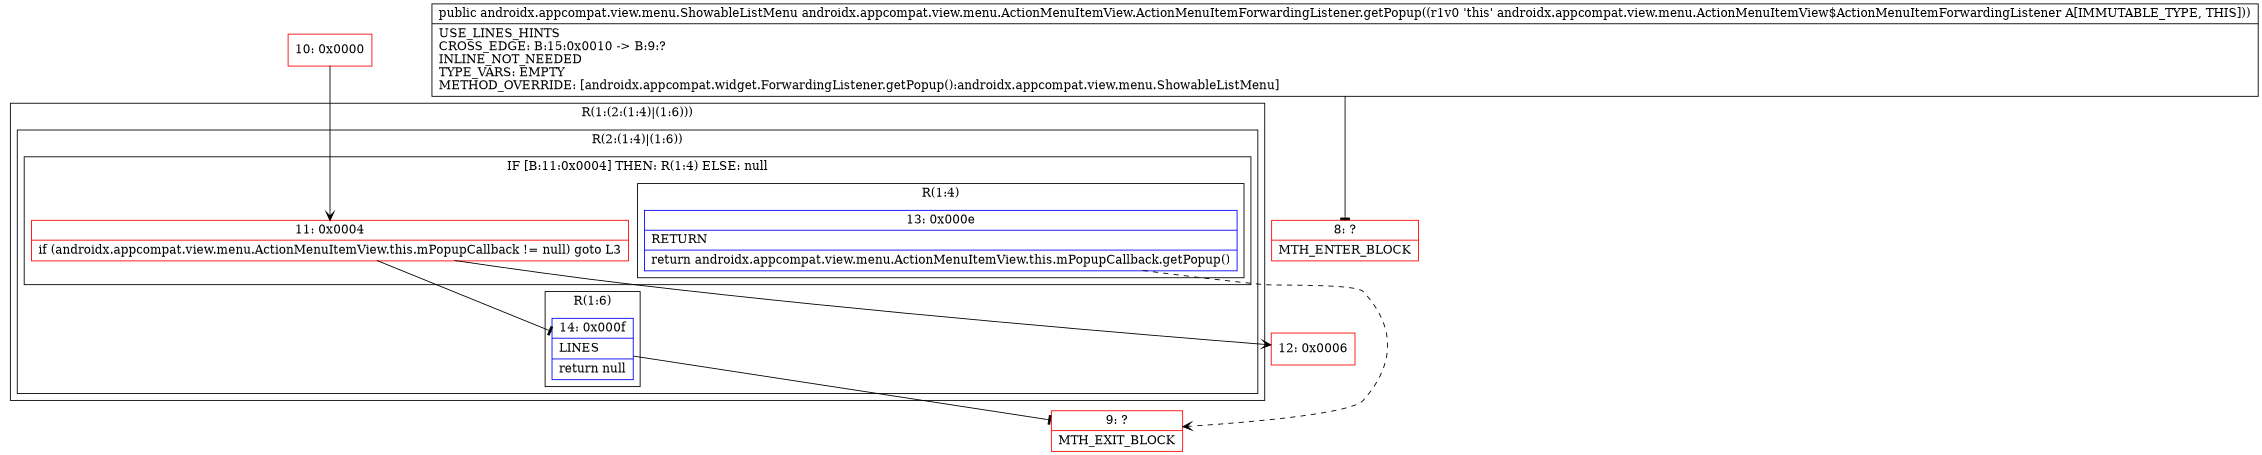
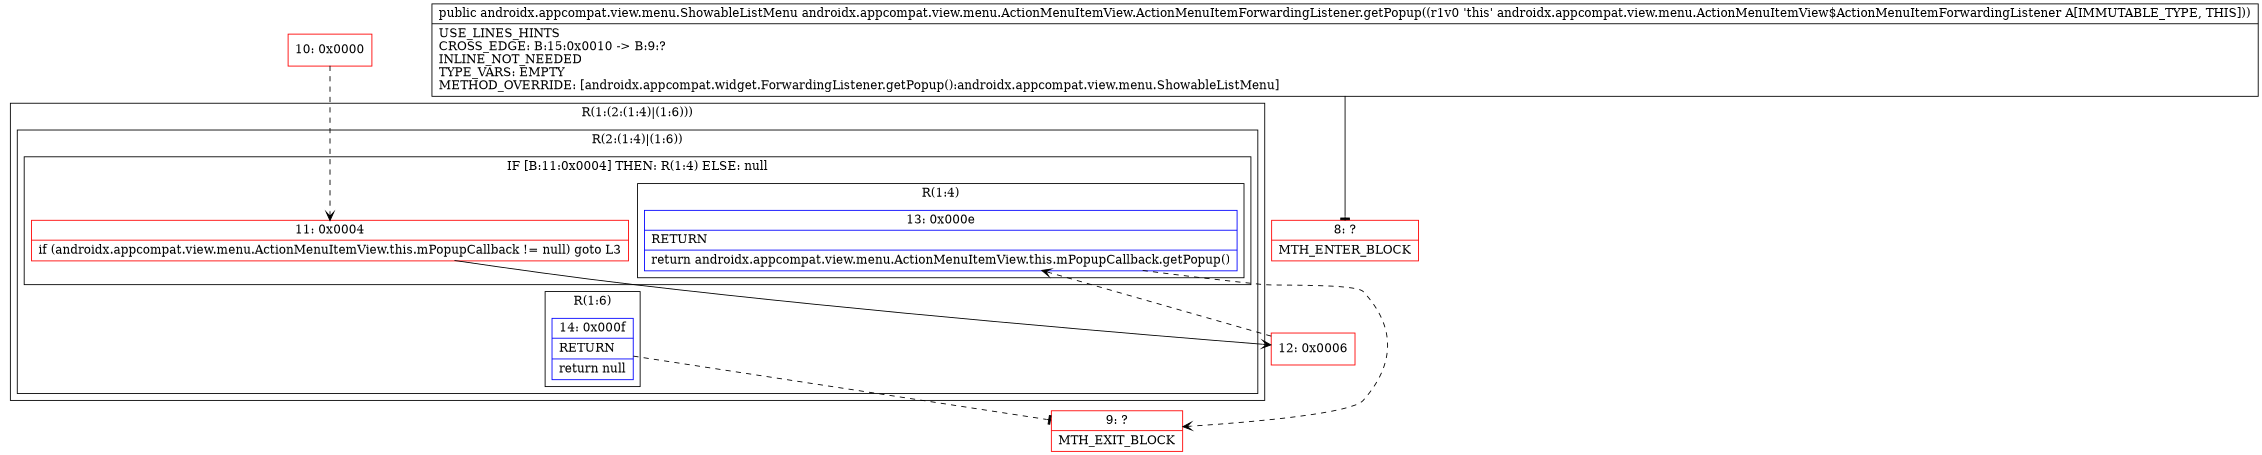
(330, 139) -> (330, 139)
(462, 295) -> none
none -> (1161, 304)
(579, 348) -> (587, 348)
(840, 388) -> (840, 388)
